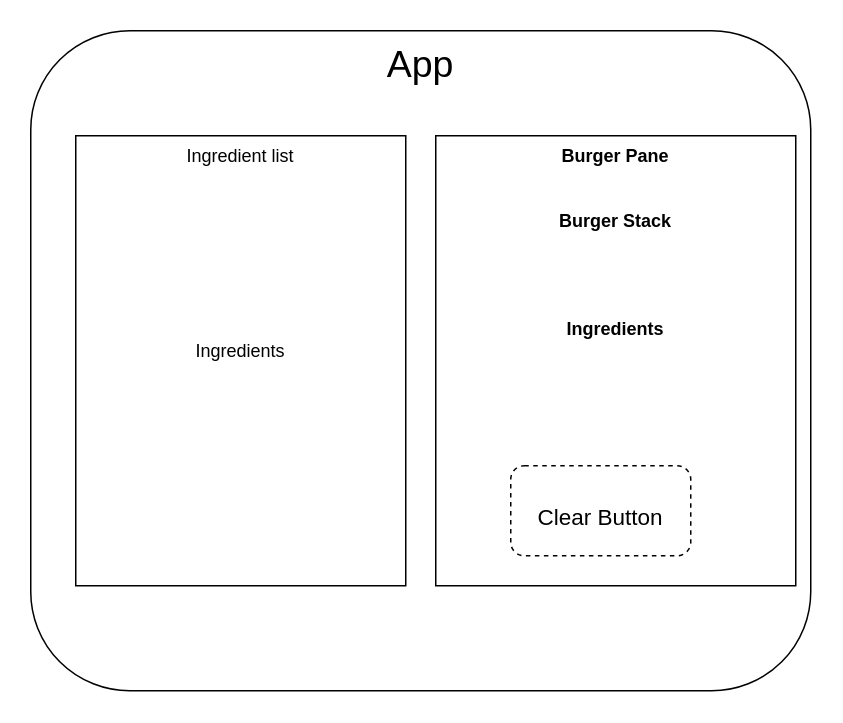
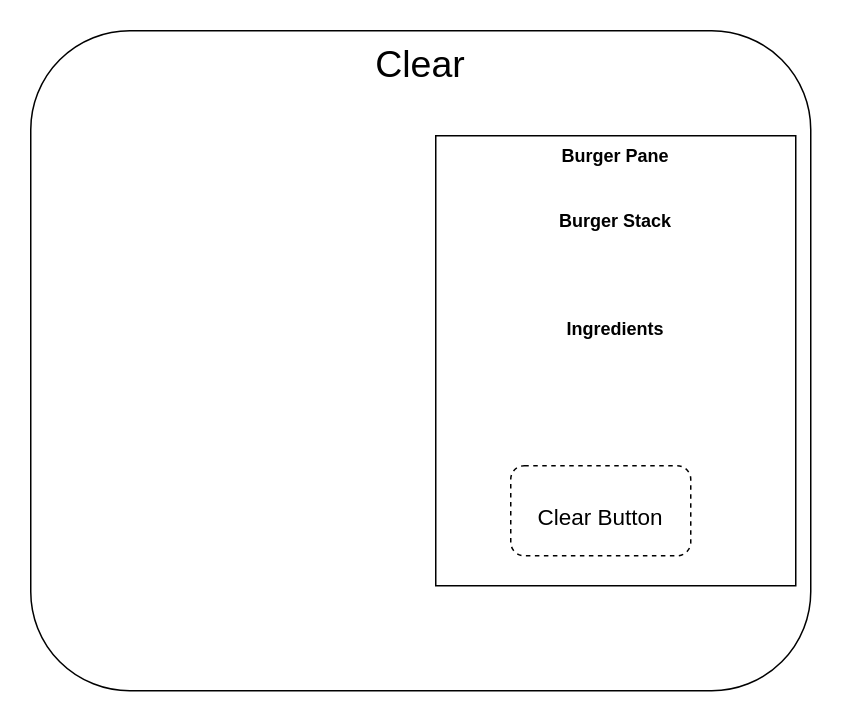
(421, 64) -> (421, 64)
(241, 361) -> none
